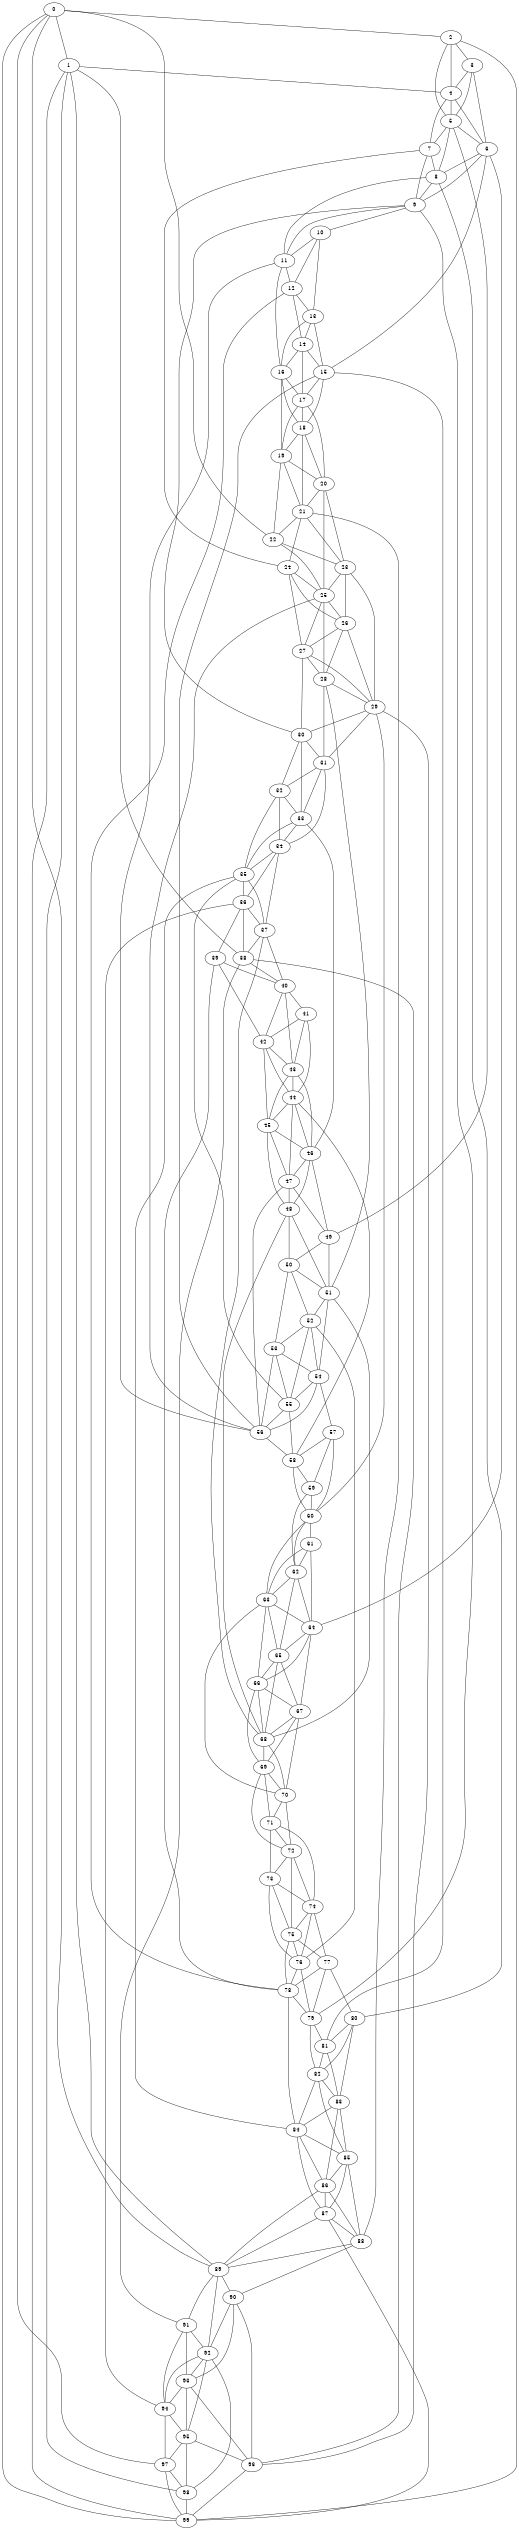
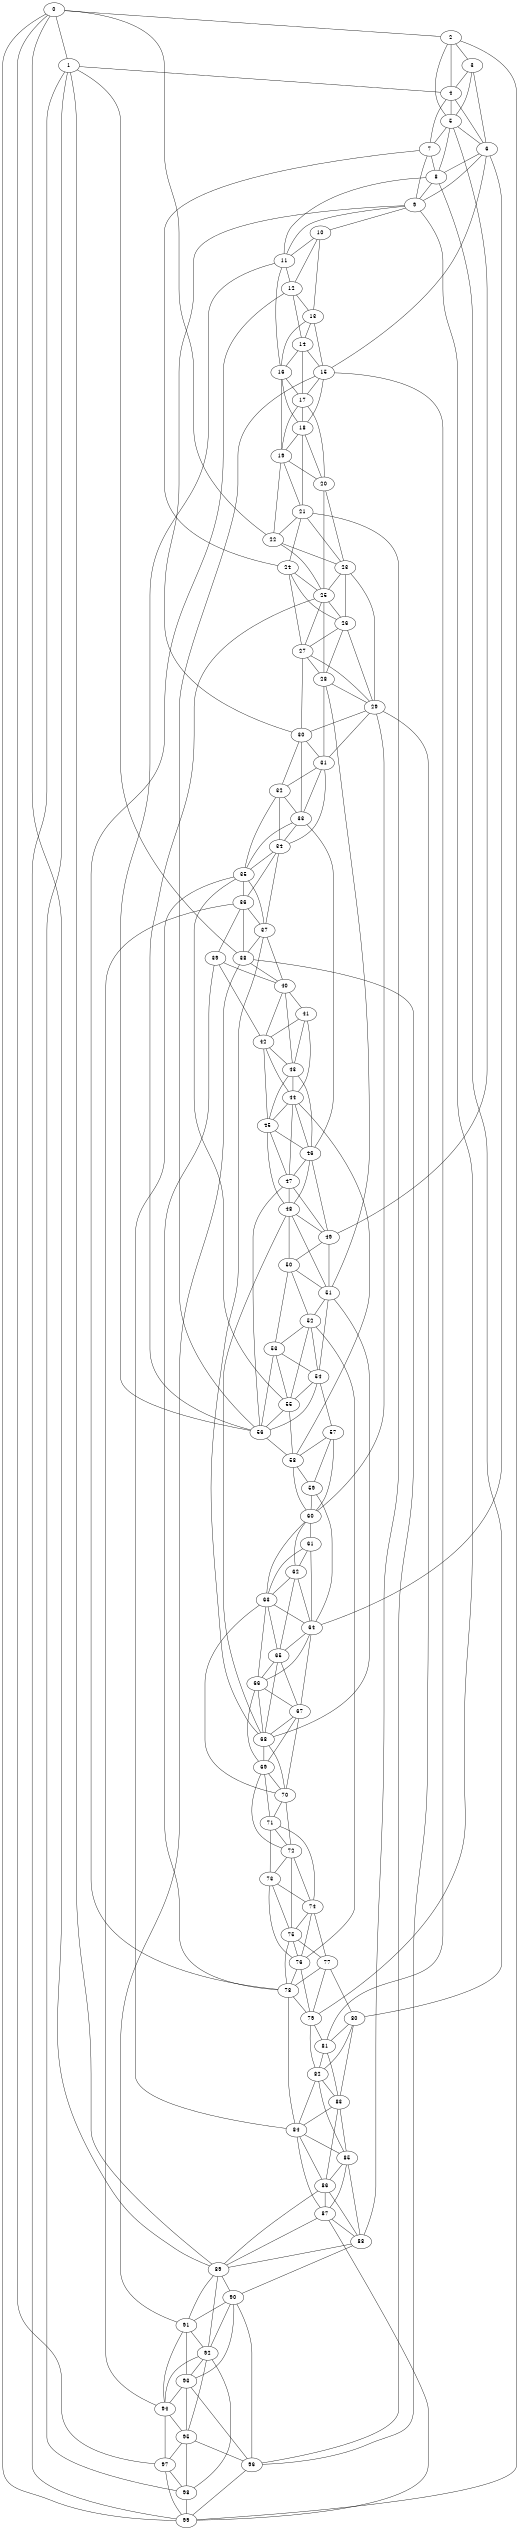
(313, 498) -> none
none -> (309, 1223)
(293, 1528) -> (332, 1558)
none -> (210, 2311)
